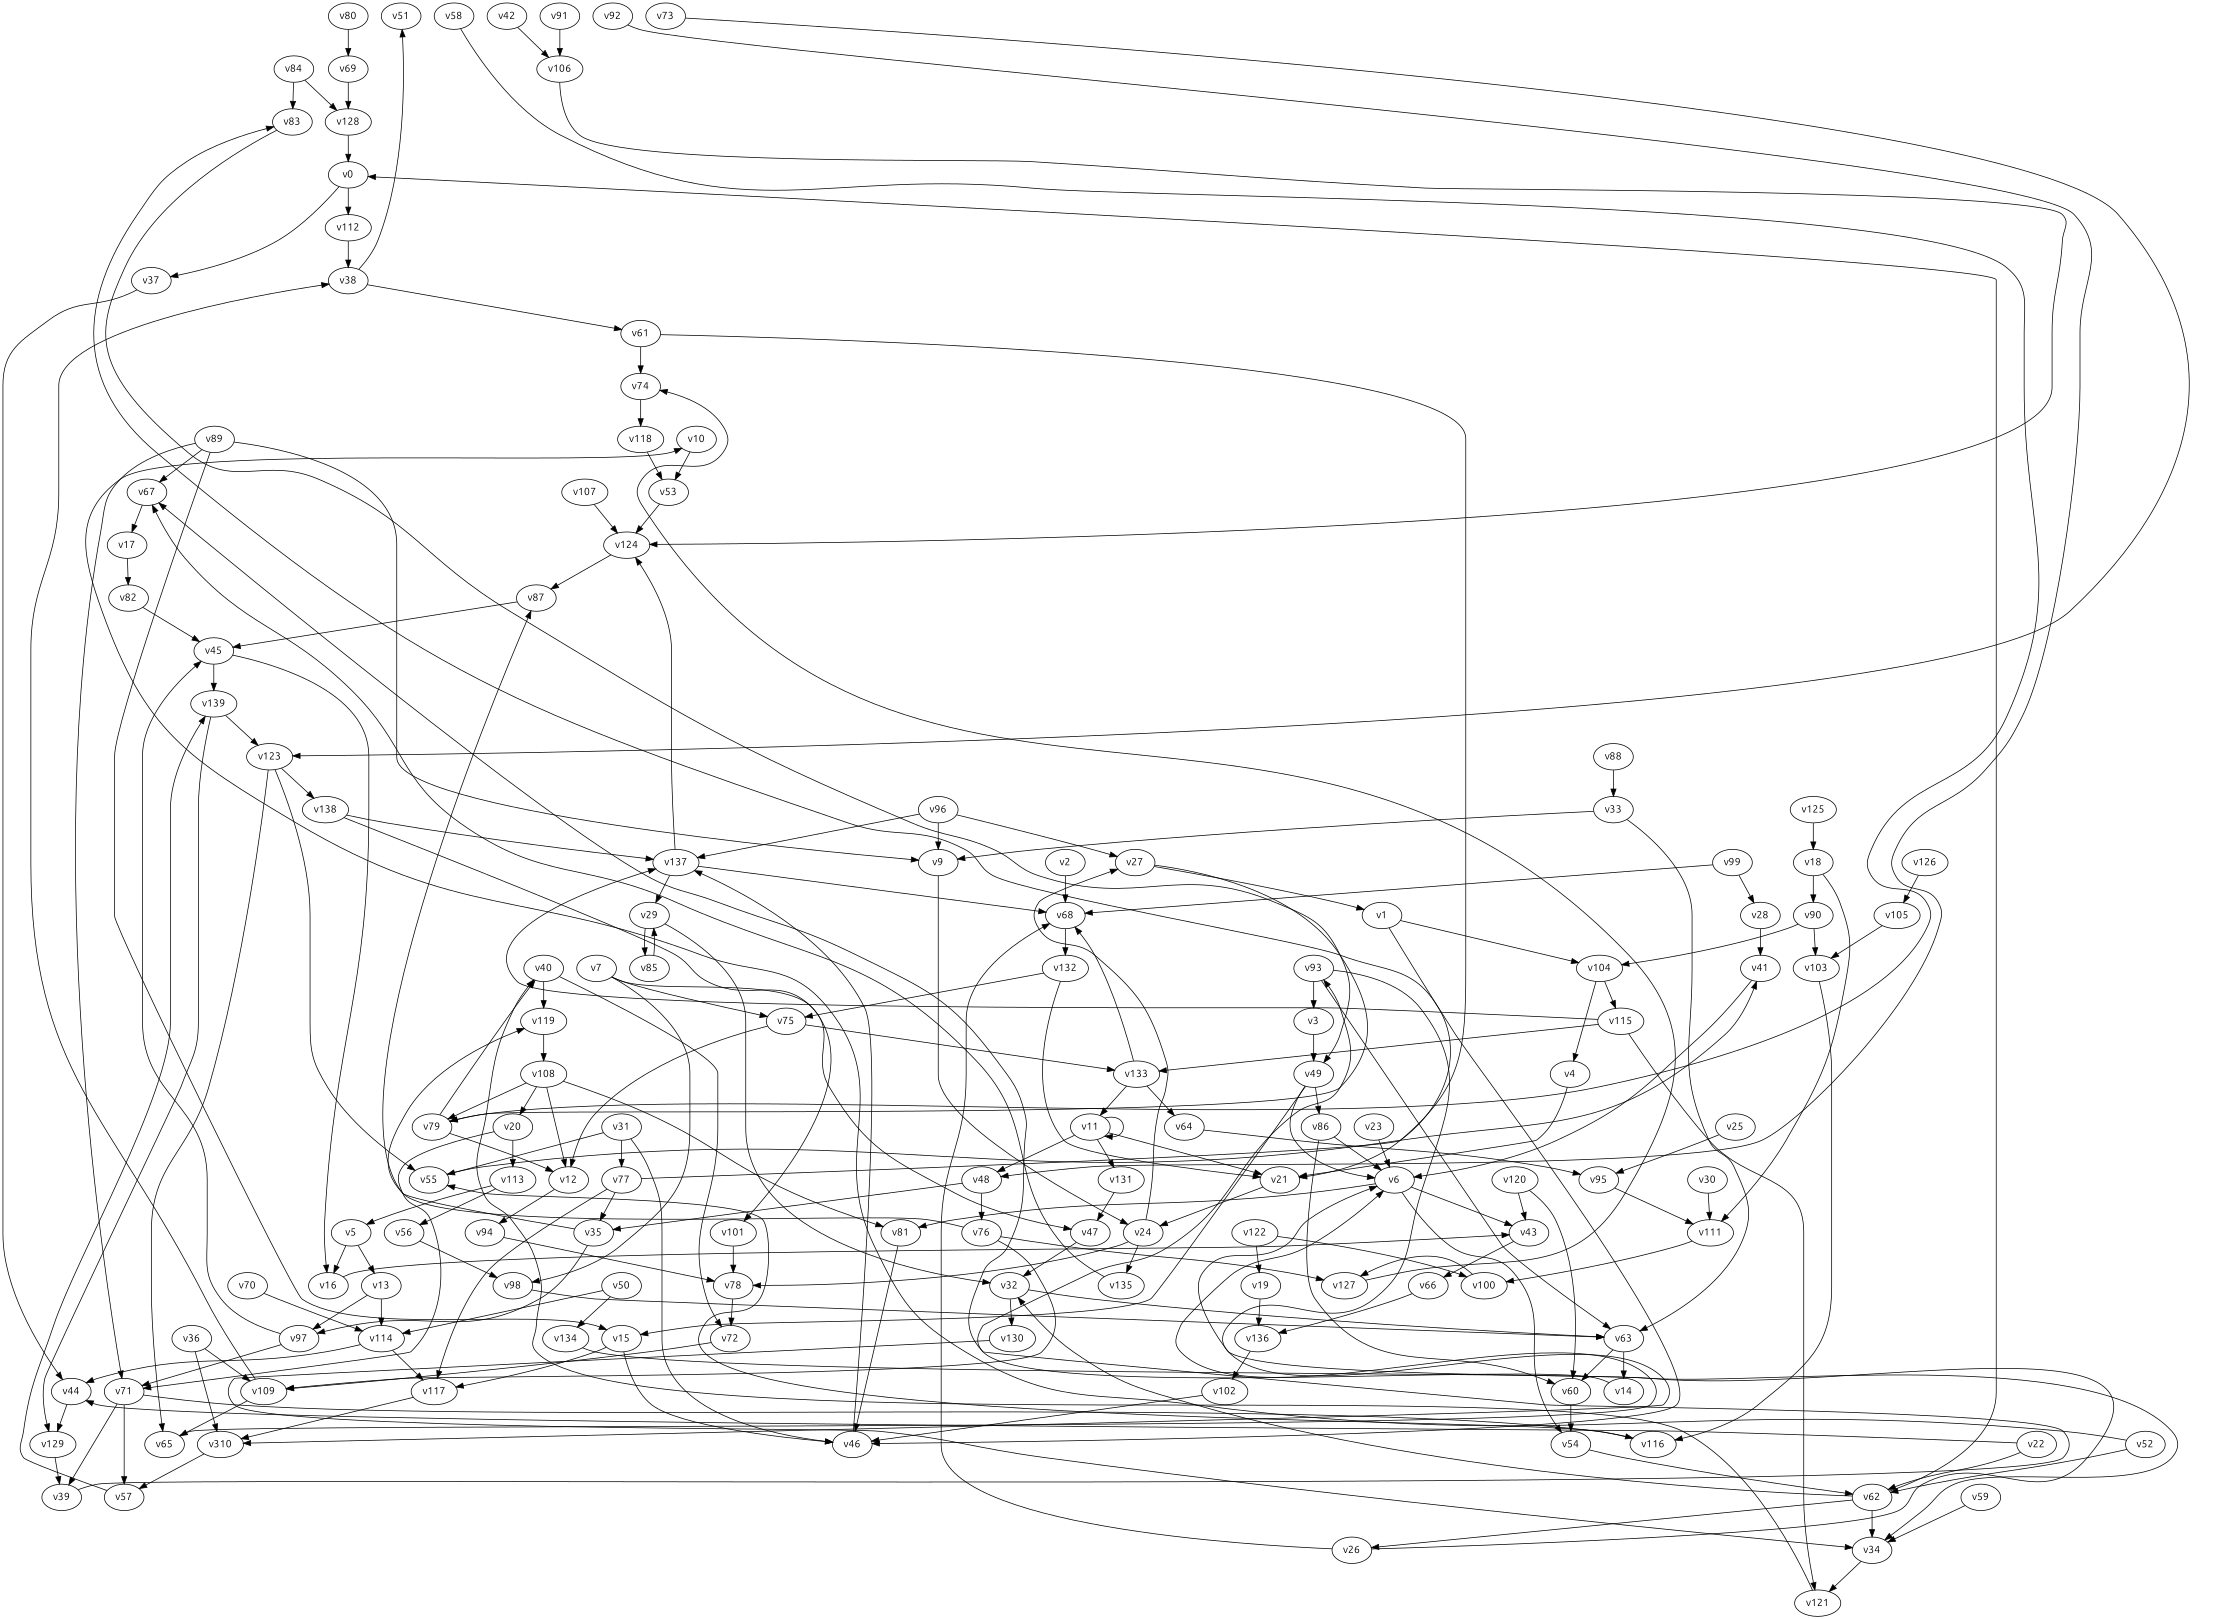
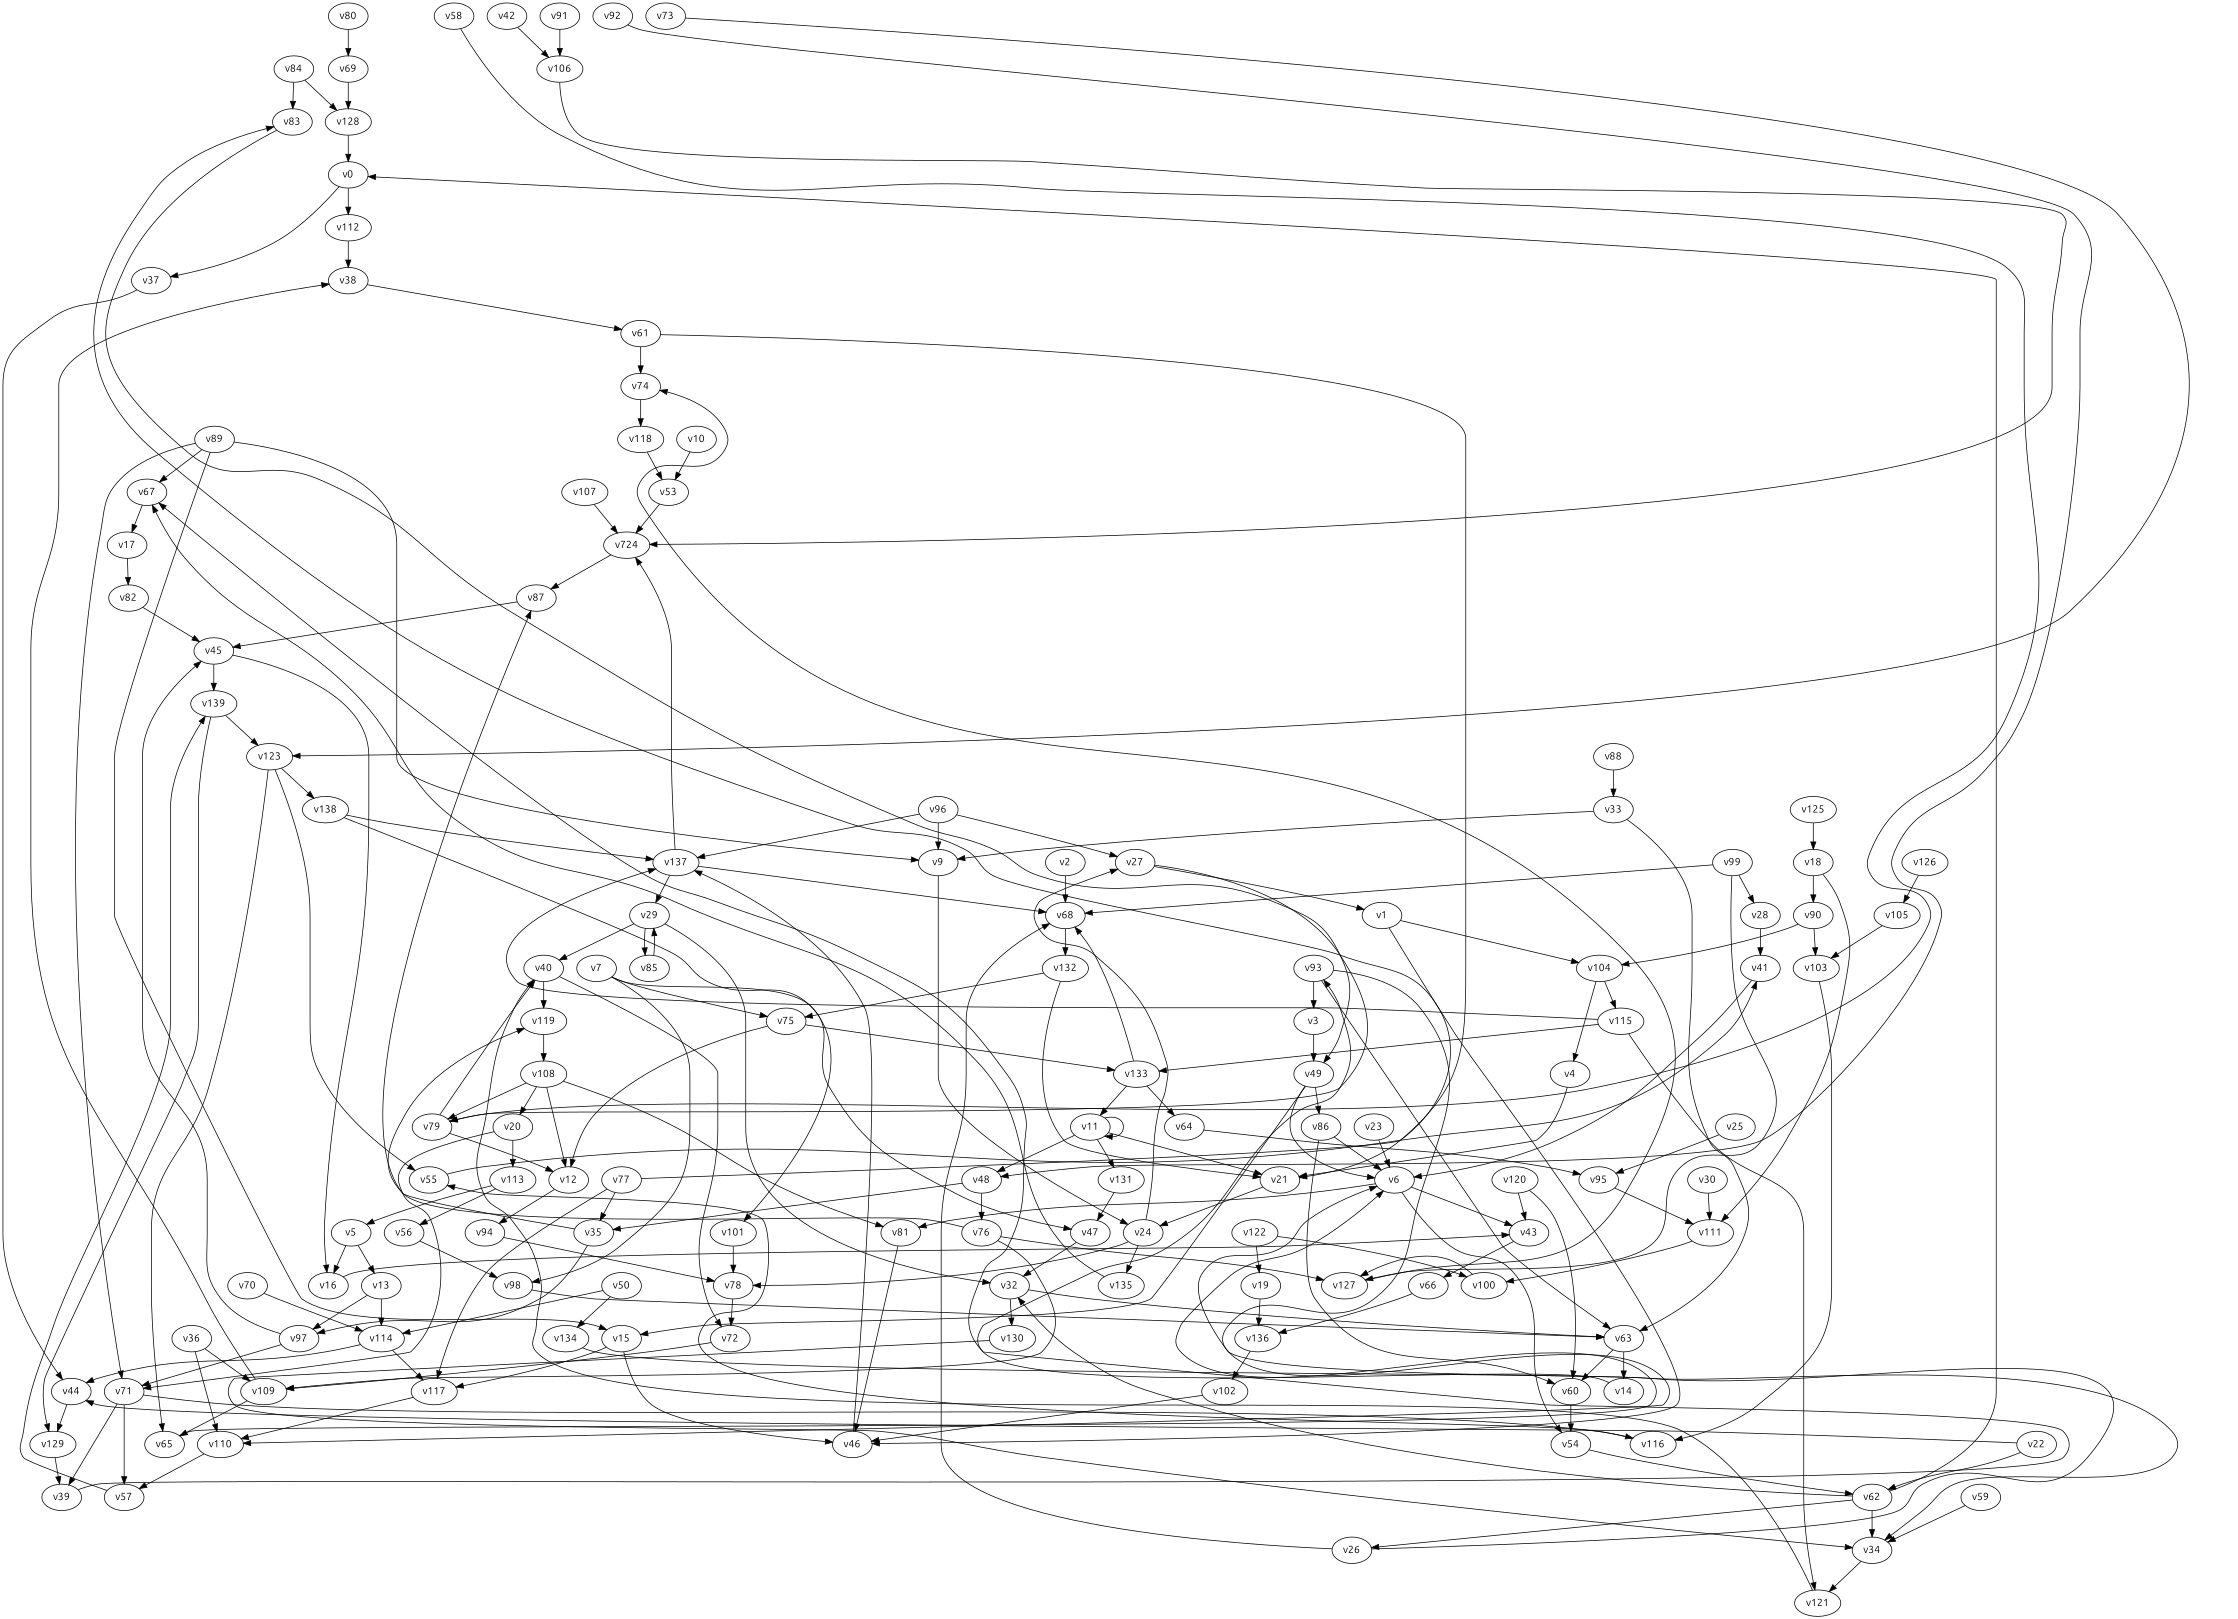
(401, 16) -> none
(627, 545) -> (627, 545)
none -> (600, 940)
(622, 1127) -> none
none -> (1679, 1169)
(220, 1444) -> (220, 1444)
(2145, 1444) -> none
